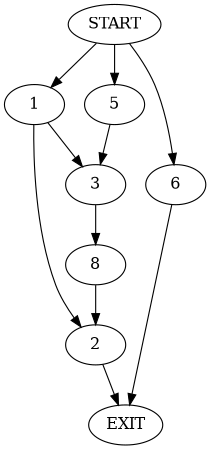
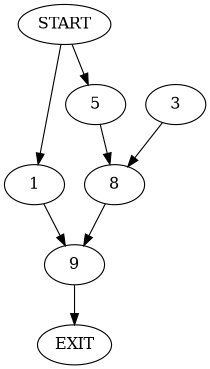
(107, 139) -> (104, 139)
(62, 140) -> none
(176, 185) -> none
(96, 345) -> (75, 265)
